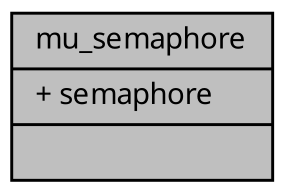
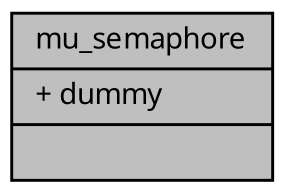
(125, 95) -> (100, 95)
